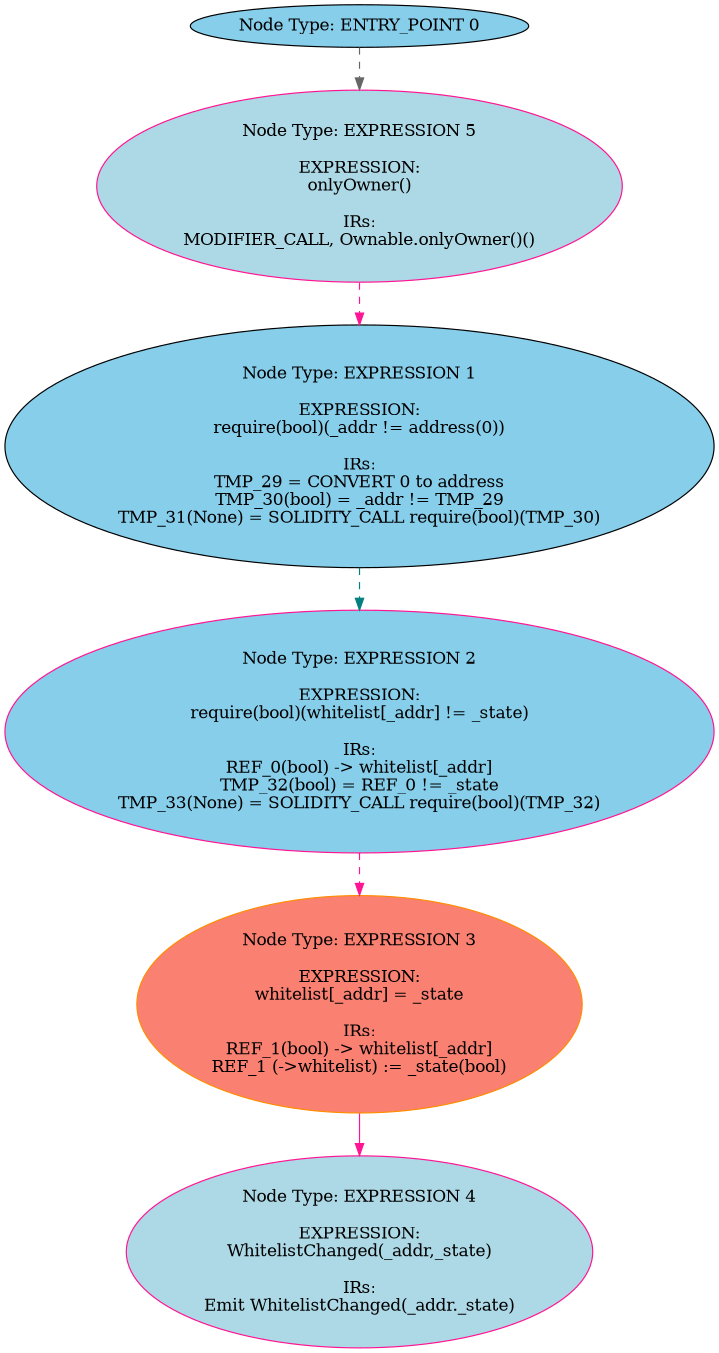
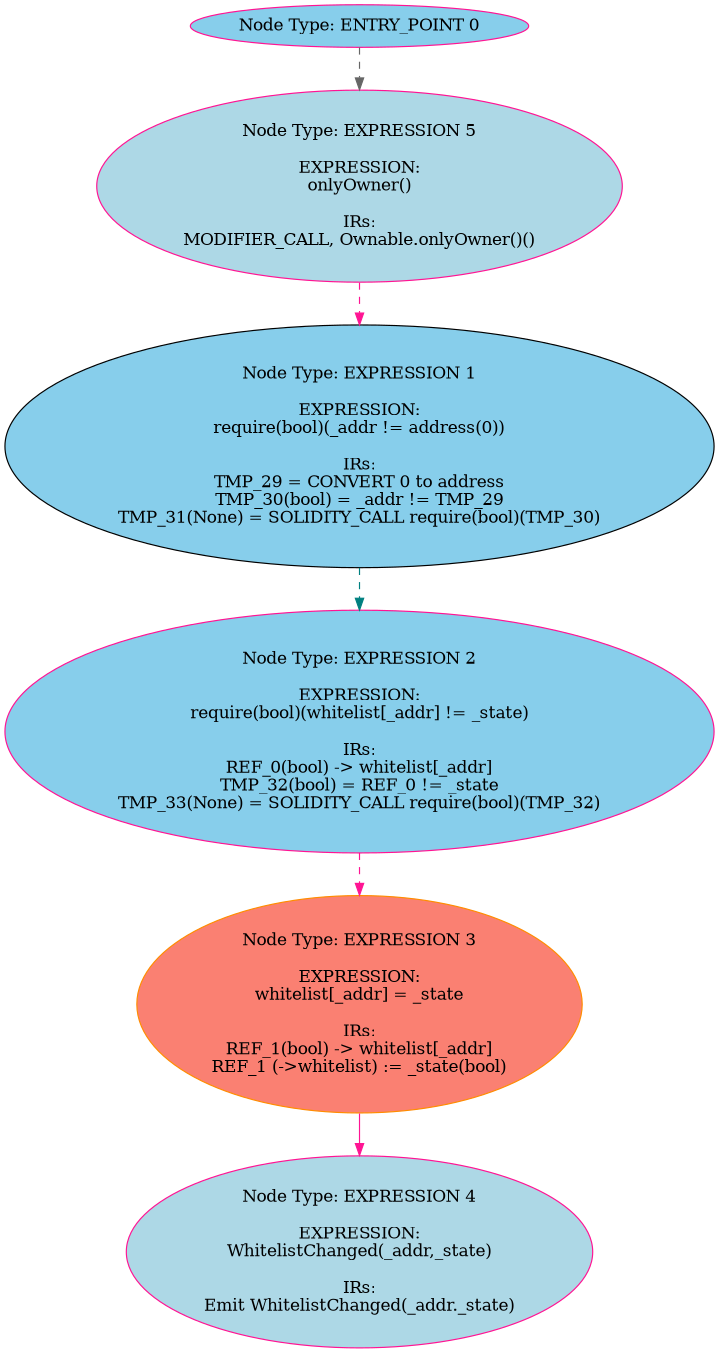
(360, 26) -> (360, 26)
